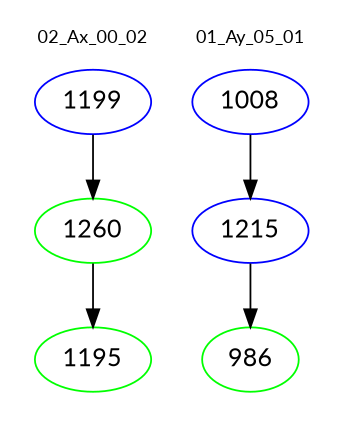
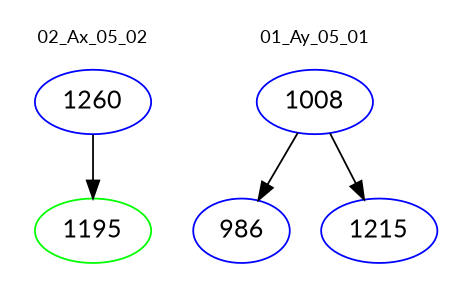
(93, 38) -> (93, 38)
(93, 102) -> none
(93, 231) -> (93, 102)
(250, 286) -> (283, 159)
(250, 360) -> (242, 231)
